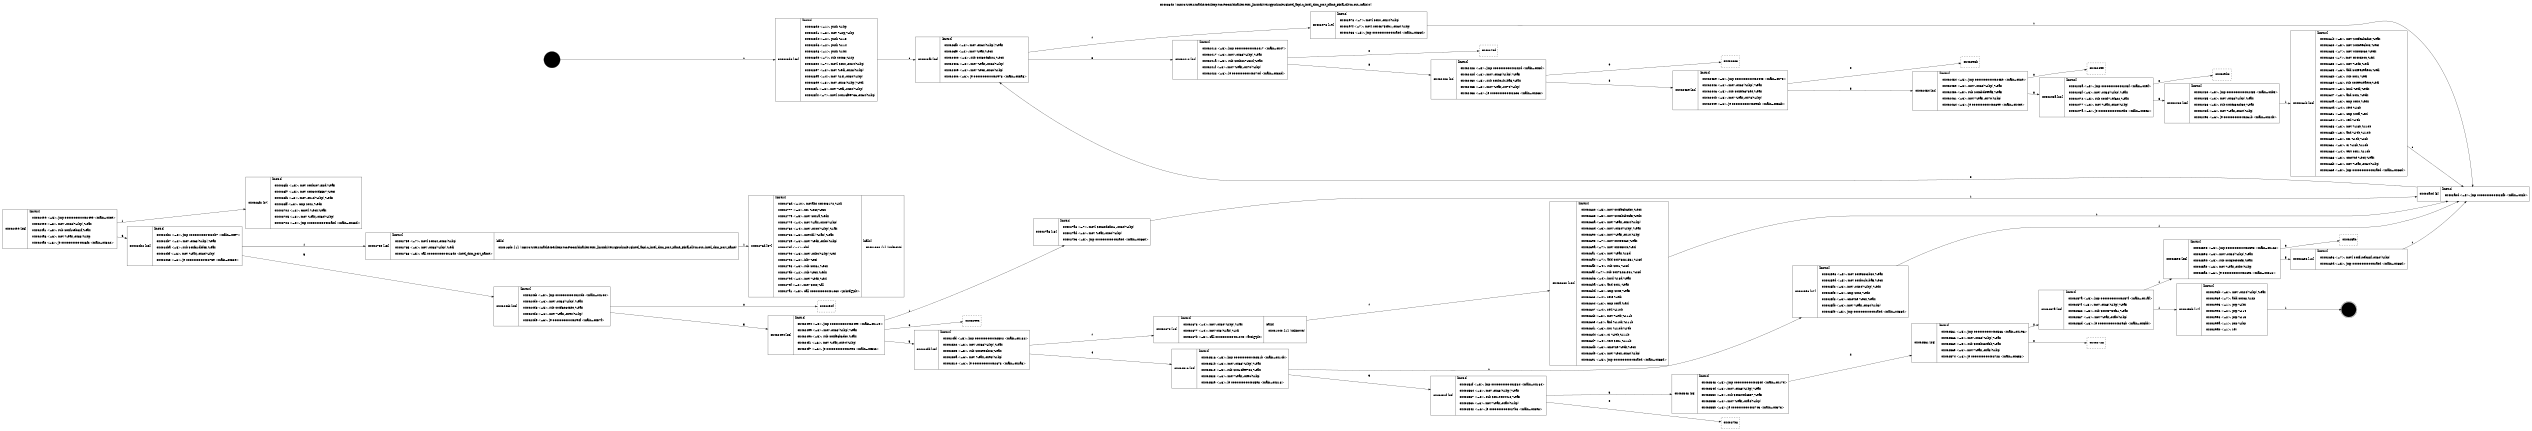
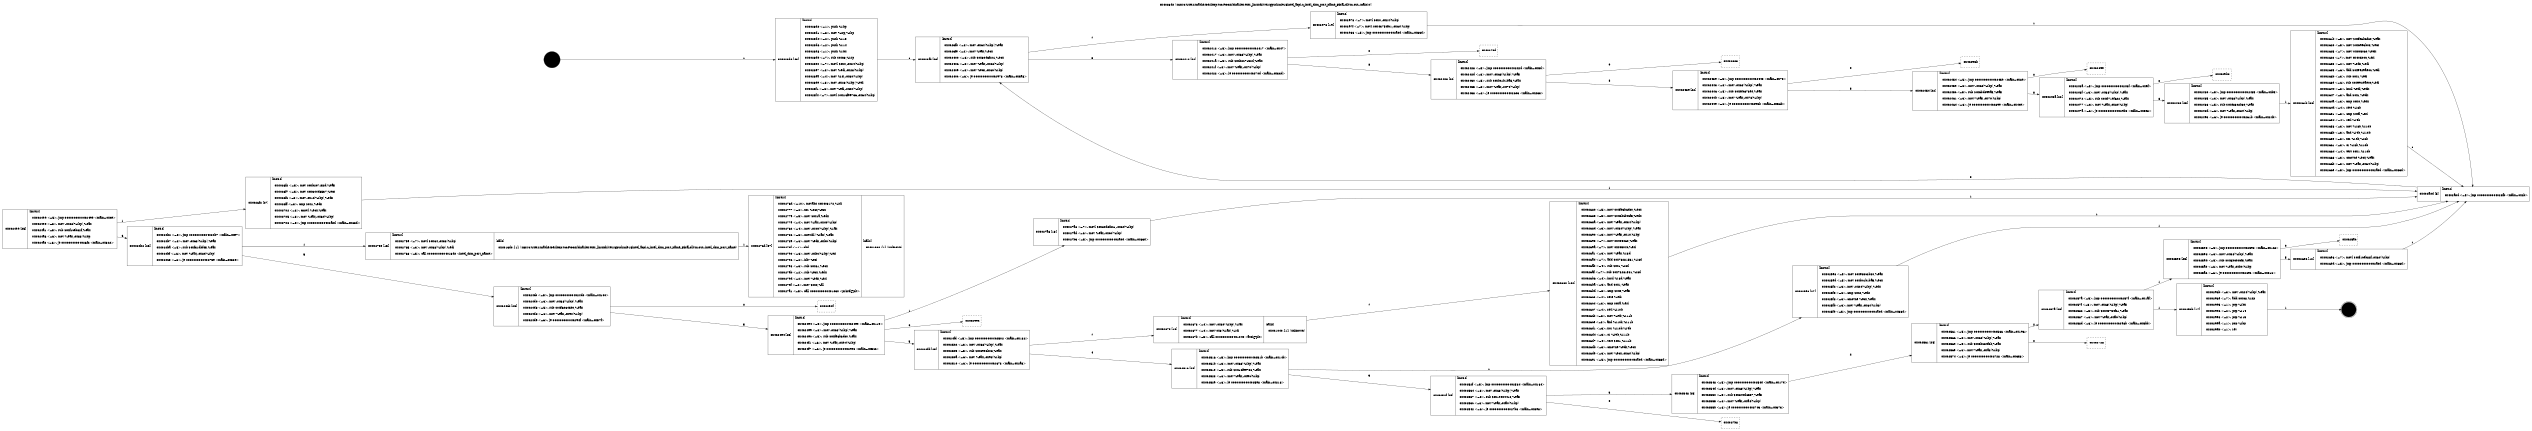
none -> (1388, 190)
